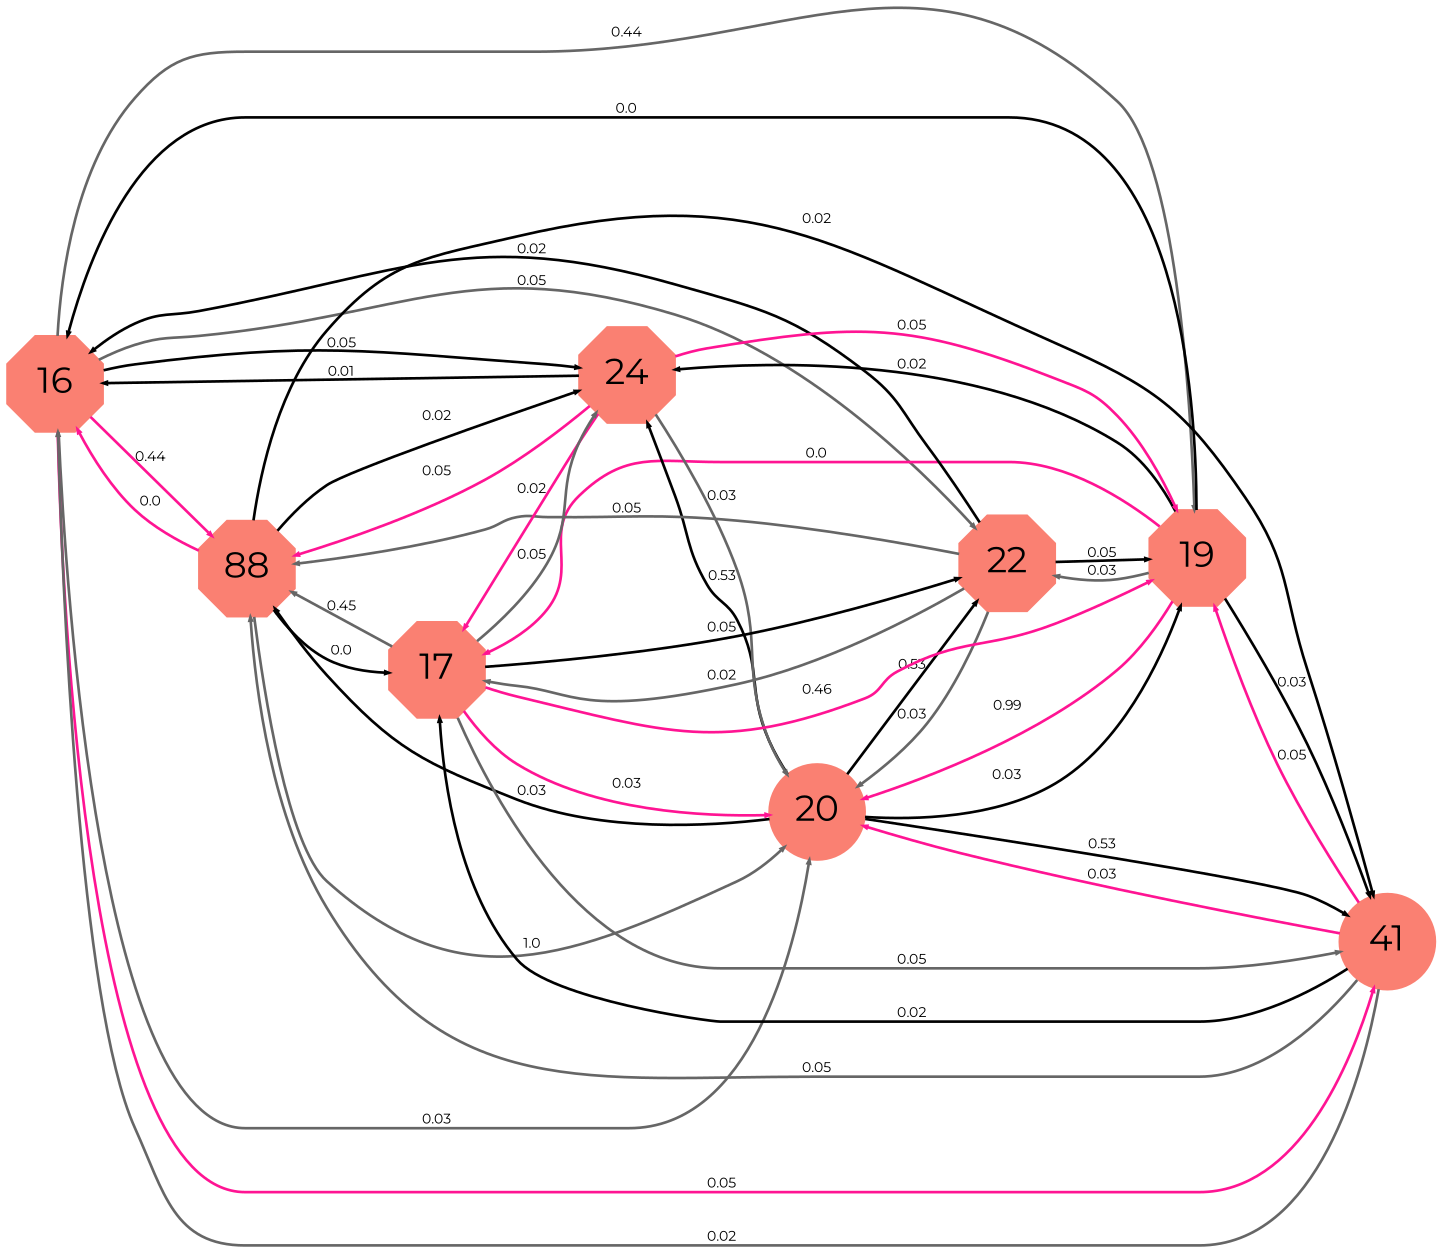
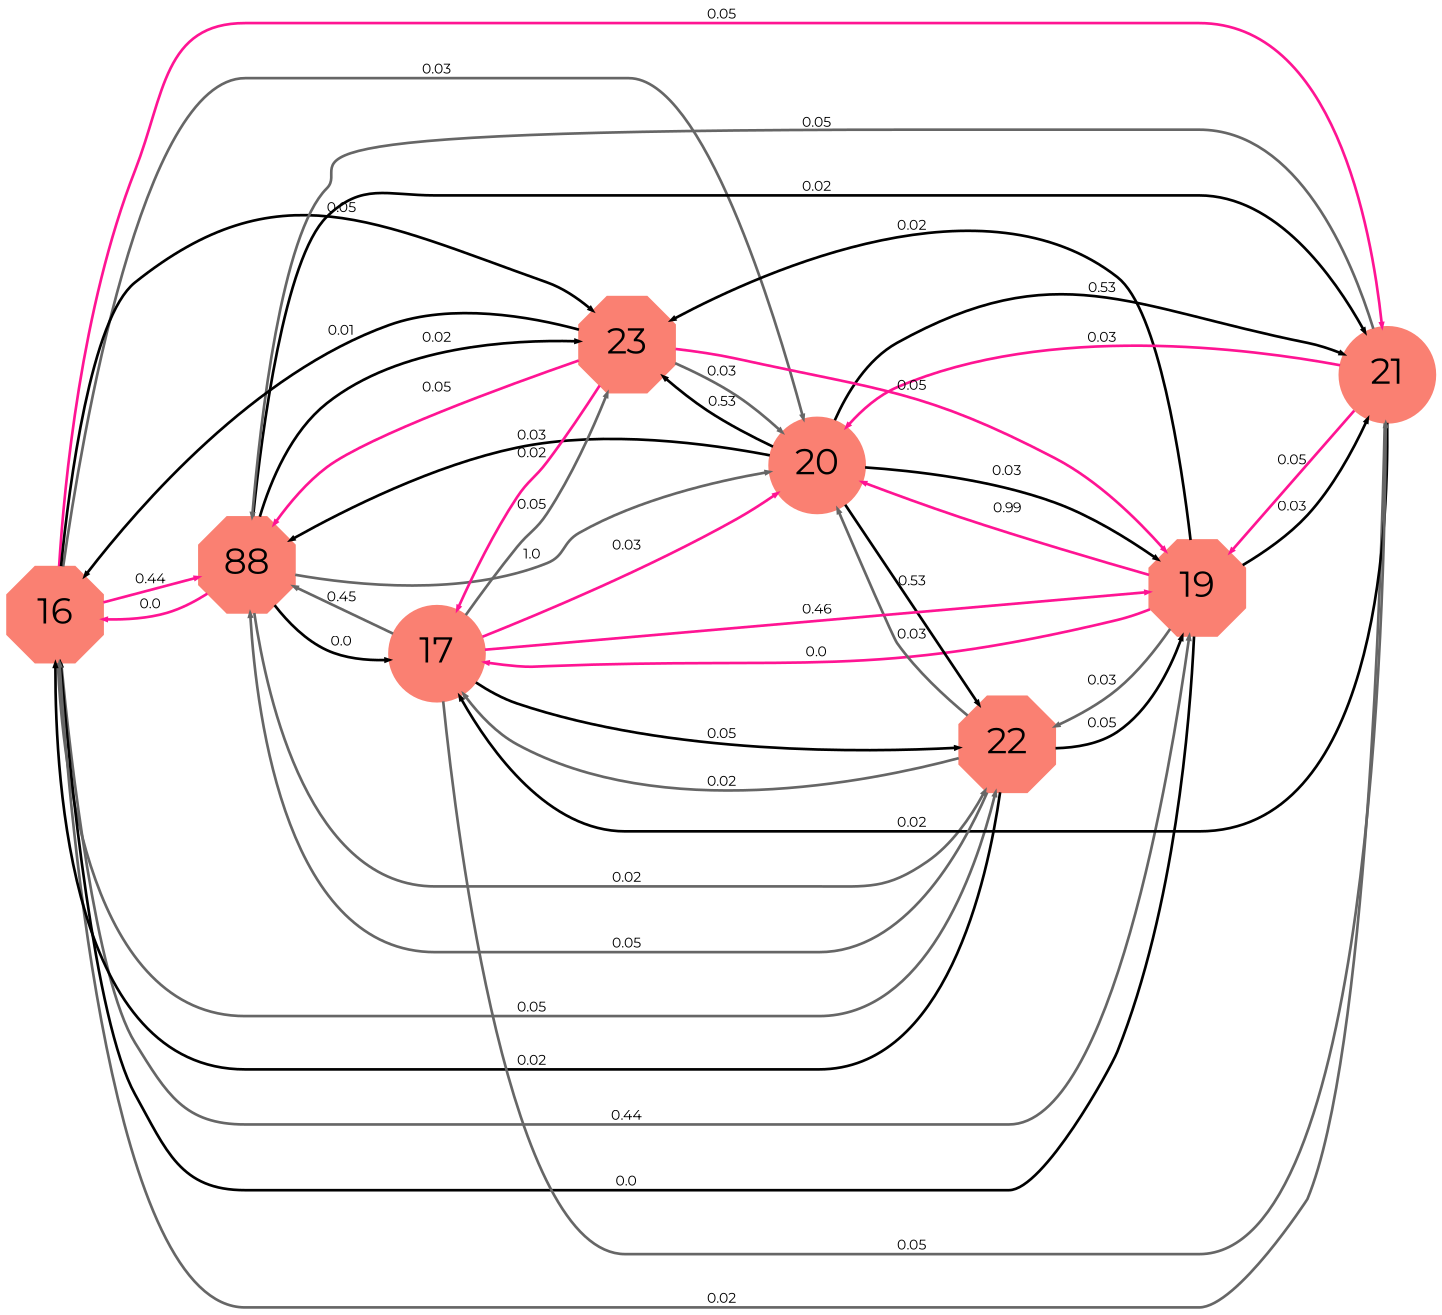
(627, 375) -> (627, 345)
(437, 670) -> (437, 654)
none -> (551, 886)
(1387, 942) -> (1387, 375)
